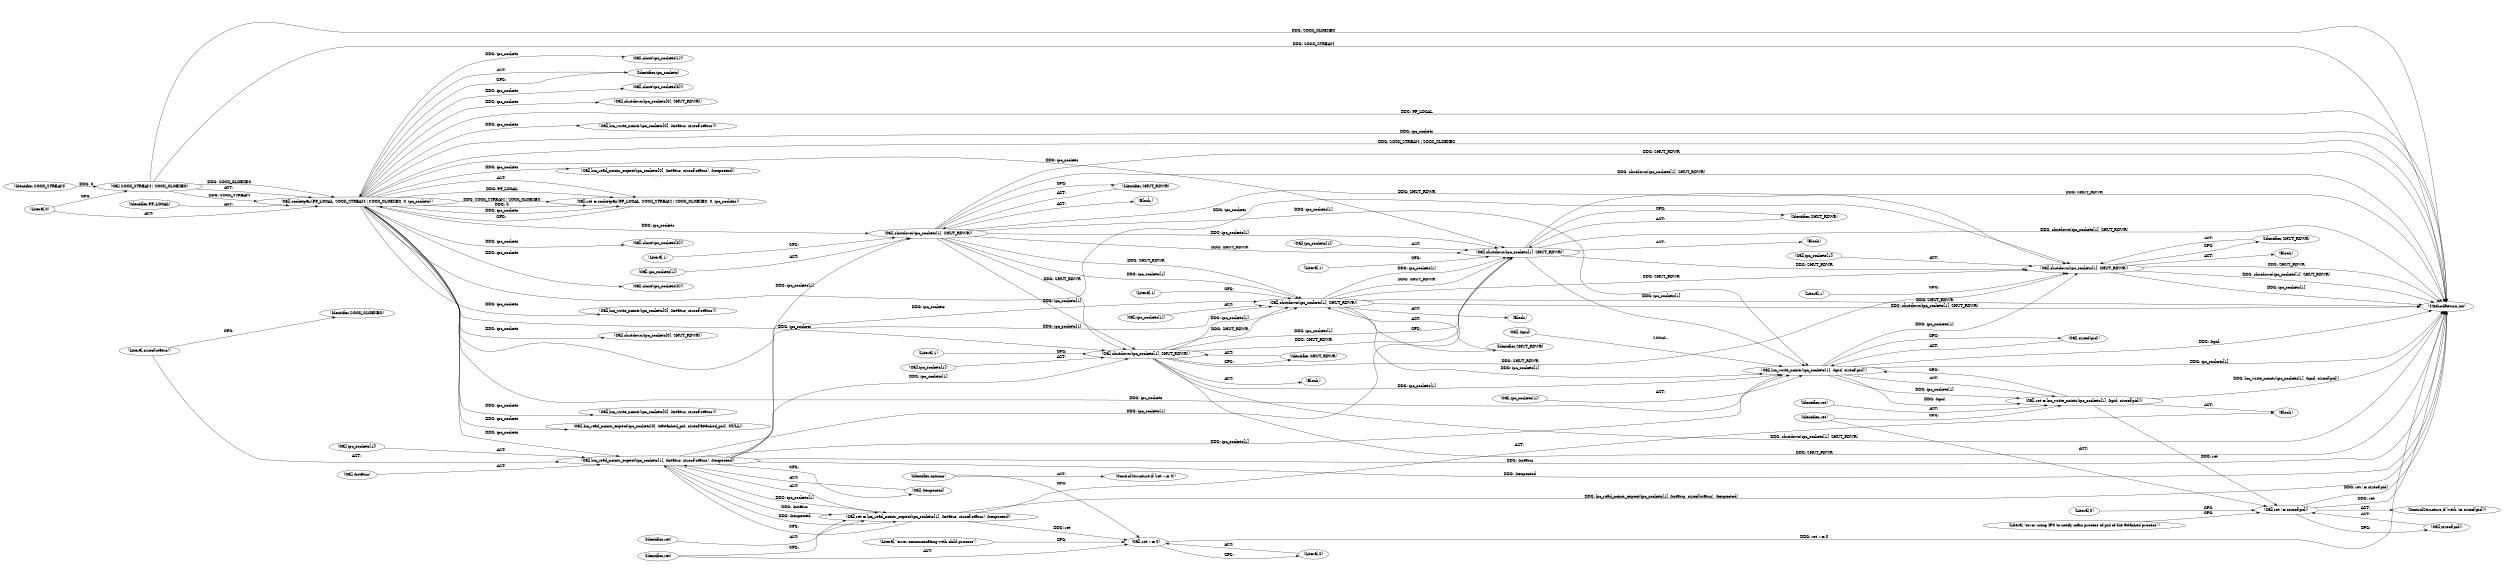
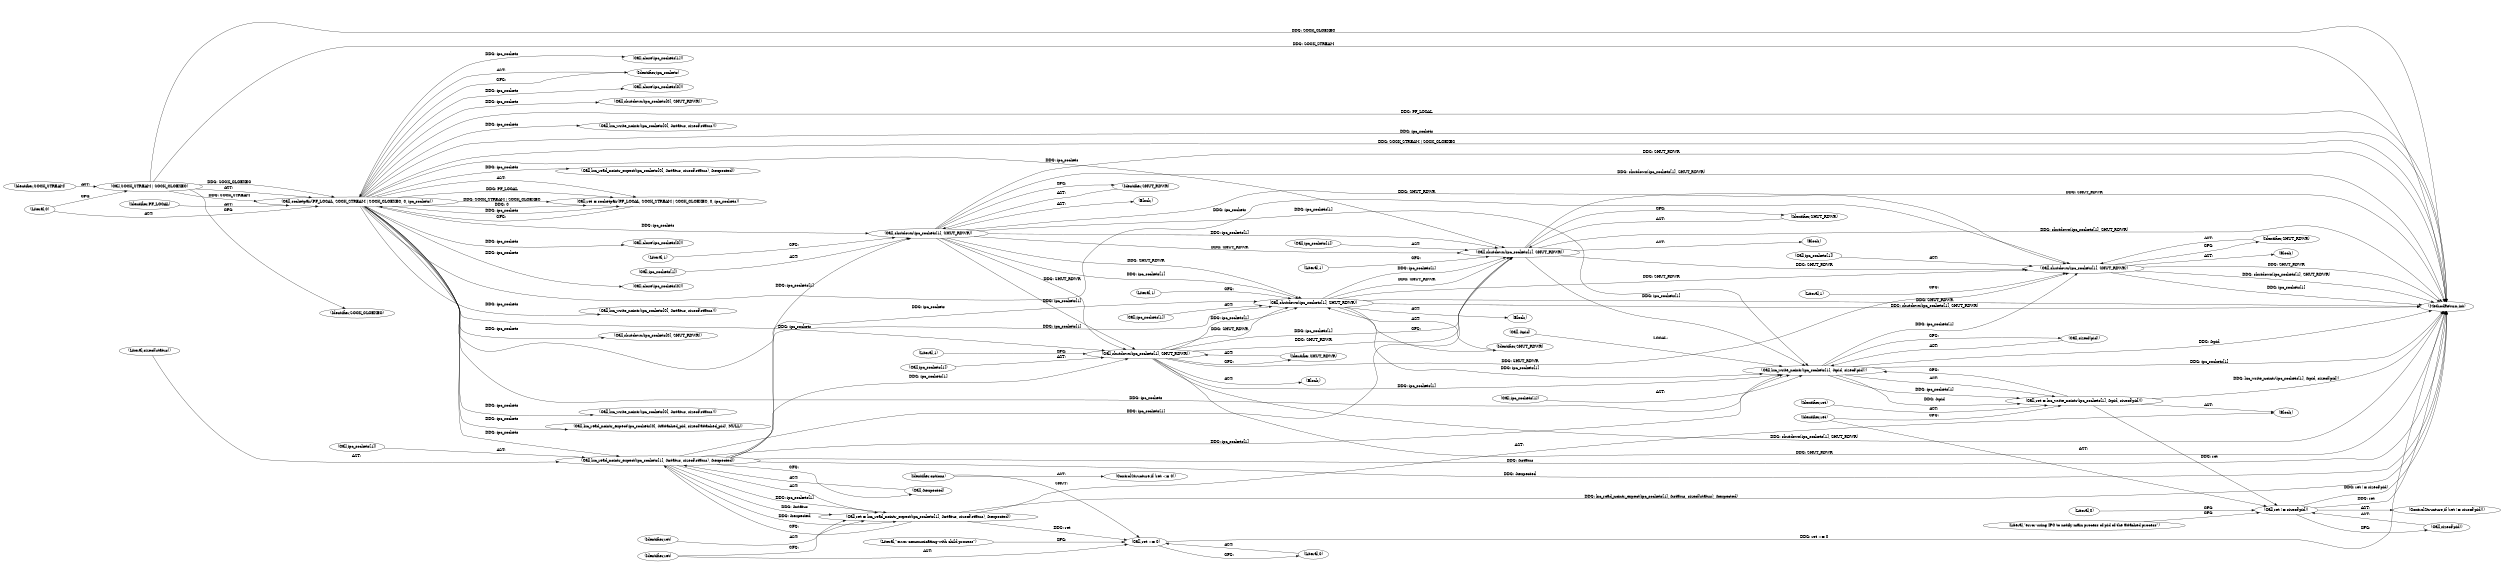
(86, 185) -> (86, 185)
(251, 332) -> (256, 259)
(357, 475) -> none
(1062, 484) -> (1062, 484)
(2447, 510) -> (2447, 510)
